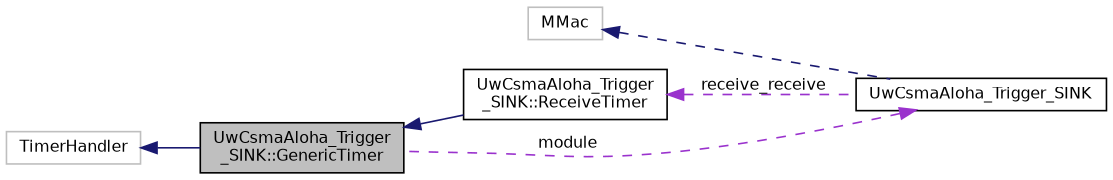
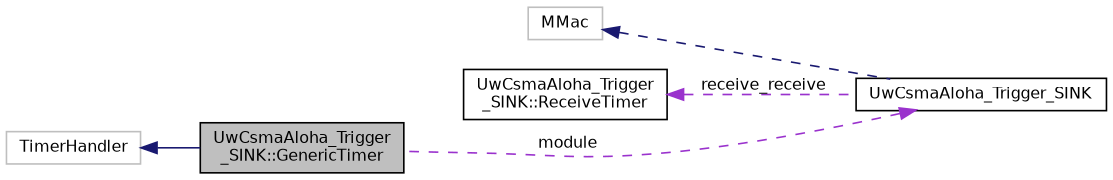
(442, 119) -> none
